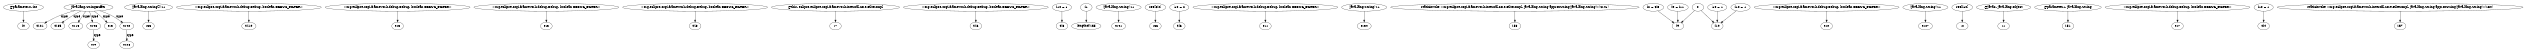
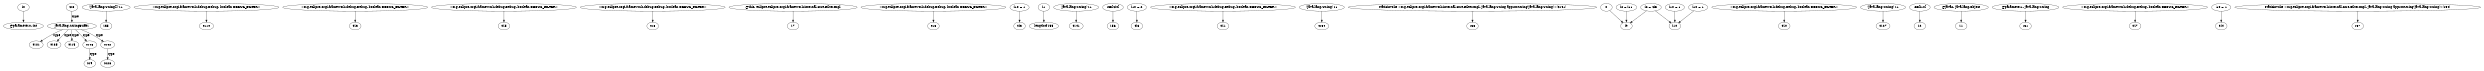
(1678, 7) -> (1626, 7)
(23, 16) -> (23, 16)
(100, 16) -> (72, 16)
(1707, 16) -> (1662, 16)
